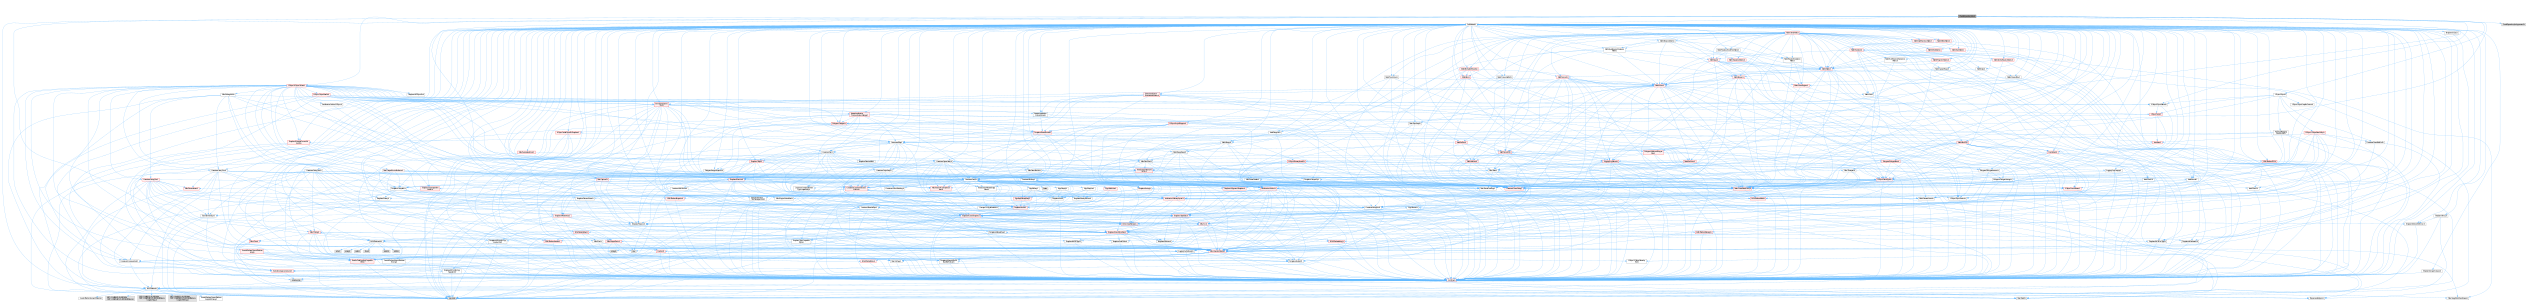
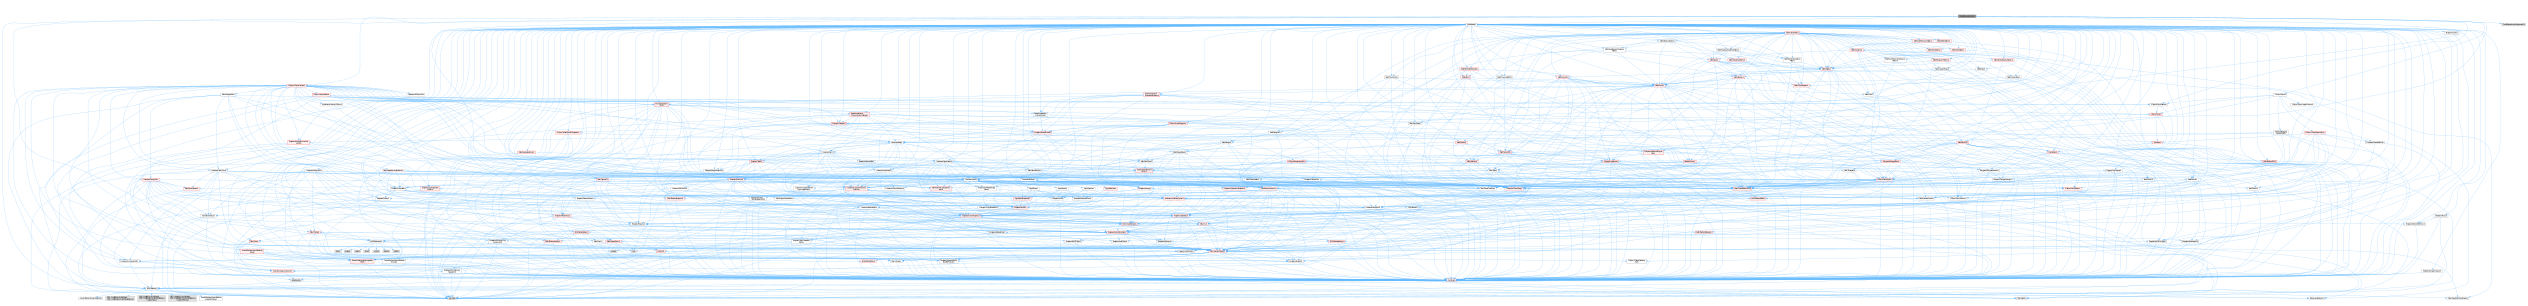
(1045, 189) -> none
none -> (376, 251)
